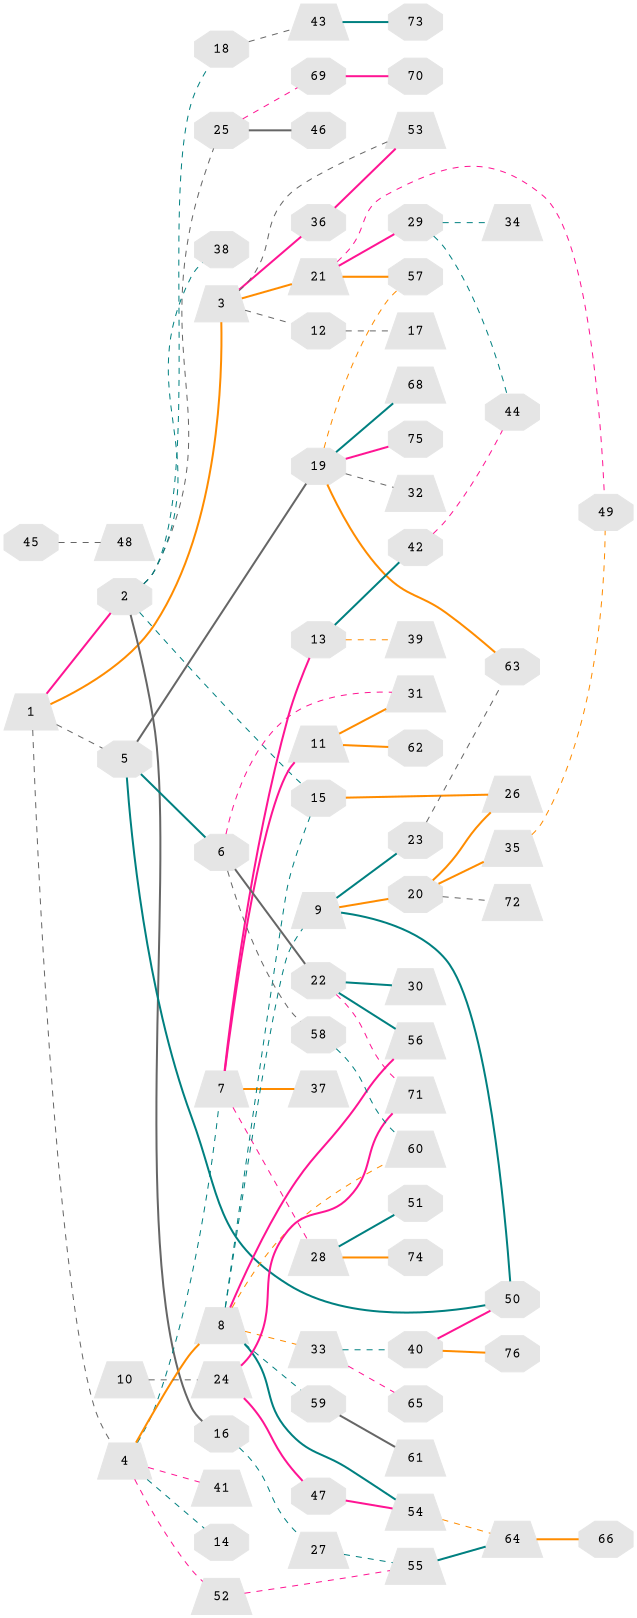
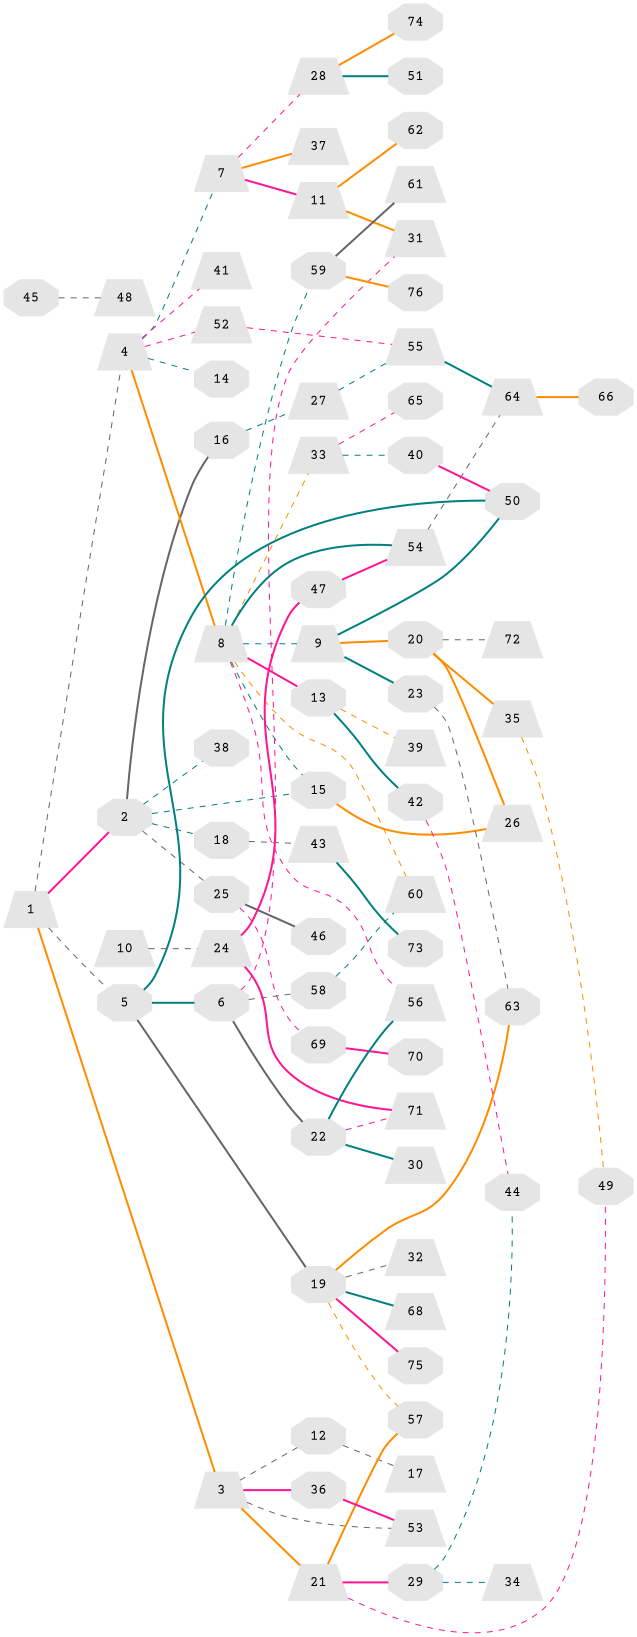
(264, 820) -> (279, 676)
(300, 1176) -> (268, 830)
(464, 1352) -> (361, 280)
(466, 1526) -> (466, 470)
